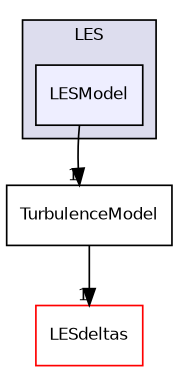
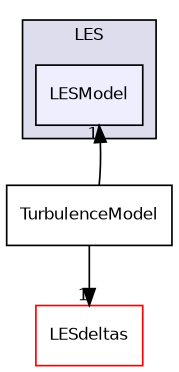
(78, 149) -> (100, 164)
